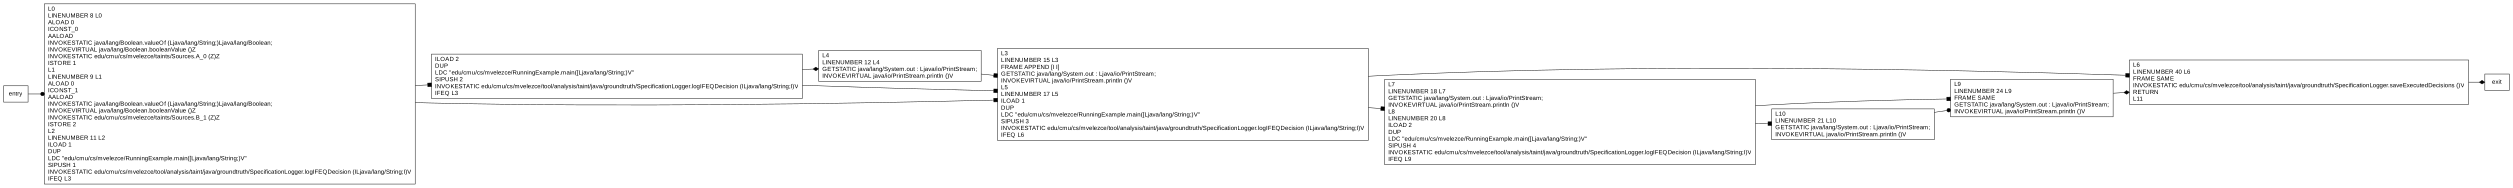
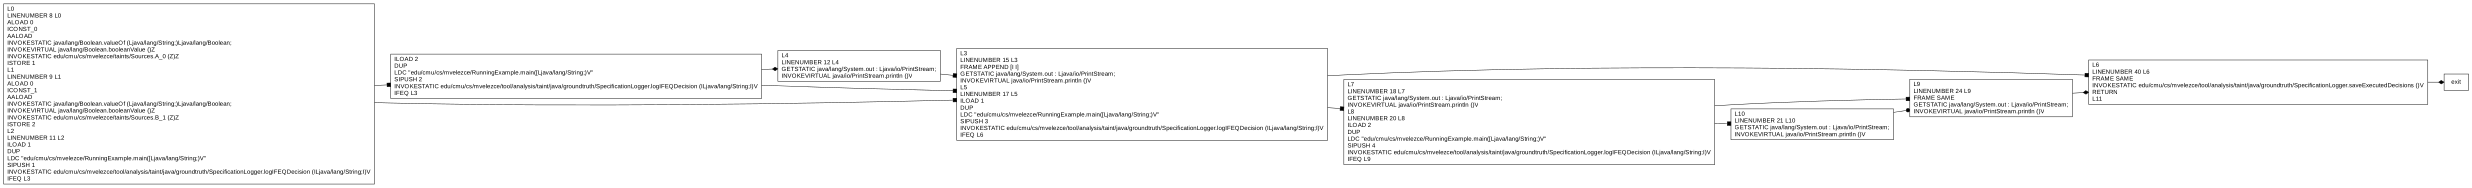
(16, 94) -> none
